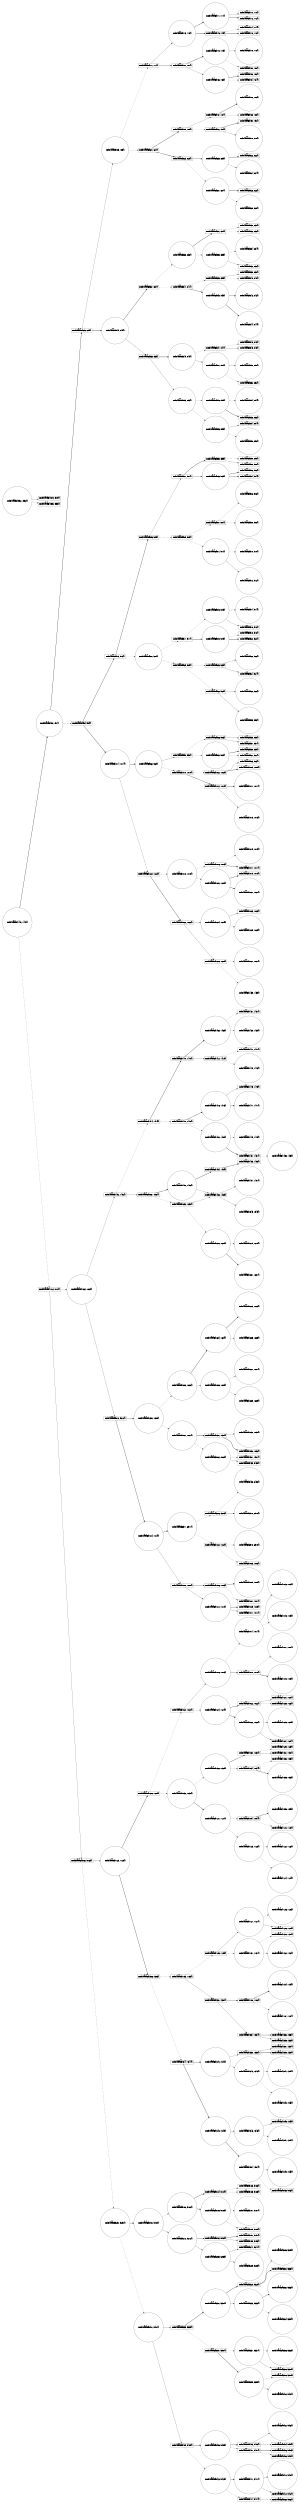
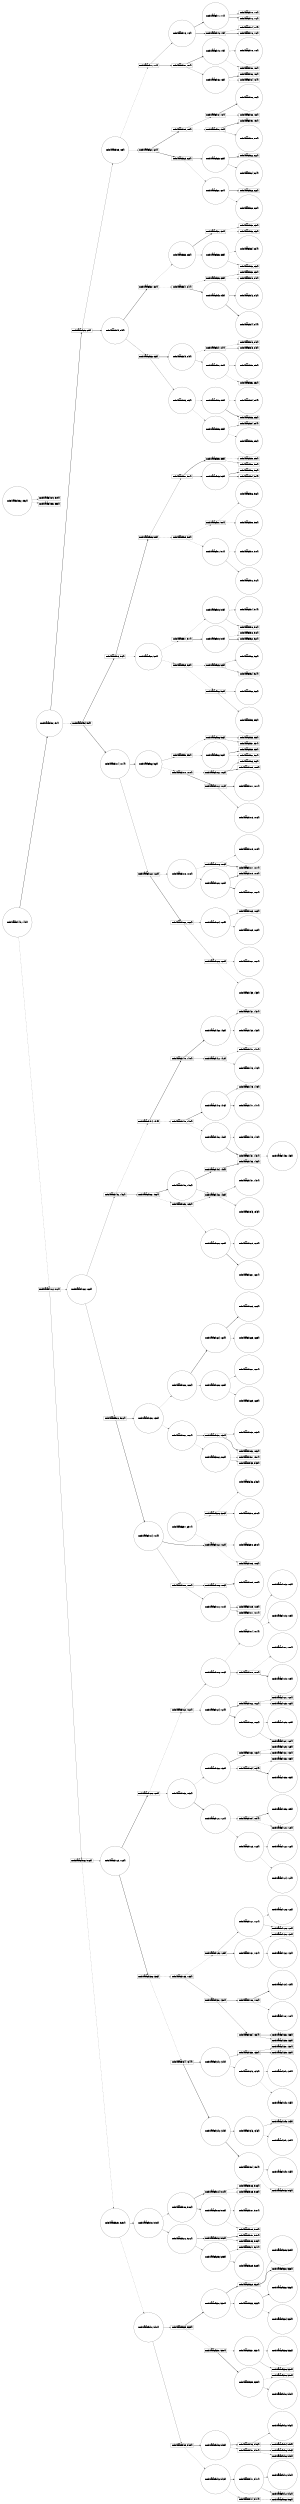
(165, 1532) -> (183, 1545)
(249, 1601) -> none
(230, 1953) -> (230, 1953)
